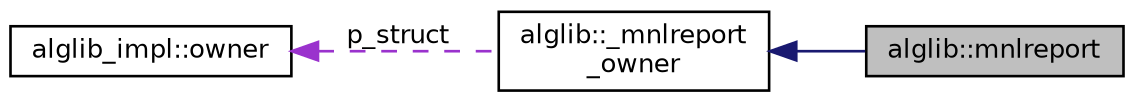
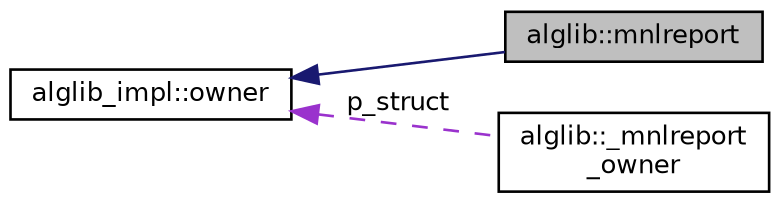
(831, 51) -> (412, 63)
